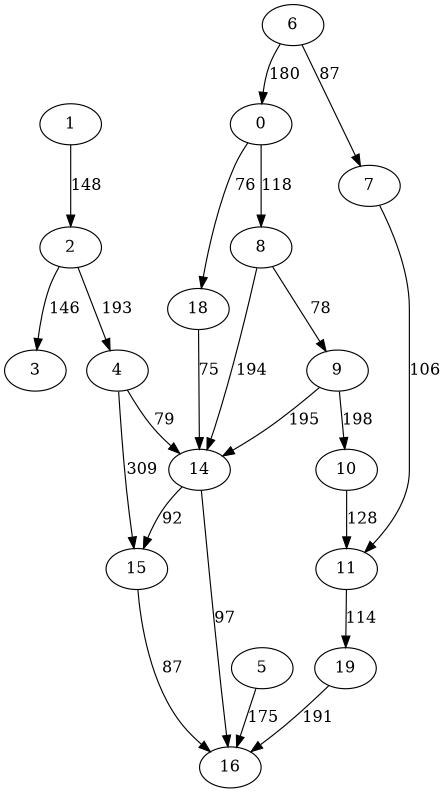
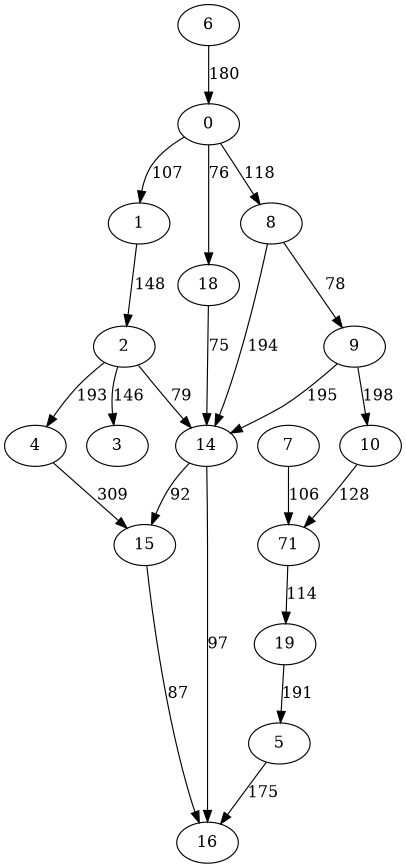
(329, 100) -> none
none -> (156, 159)
(147, 420) -> (161, 392)
(347, 569) -> (288, 545)
(296, 716) -> (283, 688)
